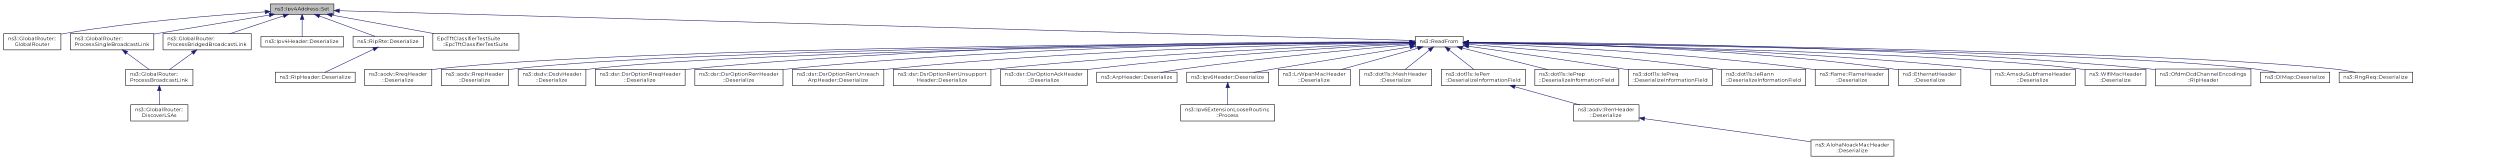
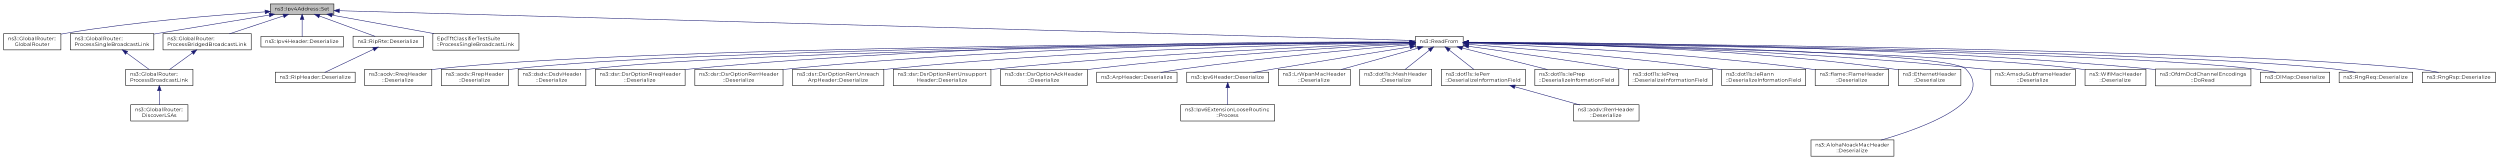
(388, 42) -> (388, 42)
(476, 42) -> (476, 42)
(2203, 77) -> (2203, 77)
none -> (2459, 77)
(1728, 130) -> (1783, 51)
